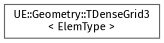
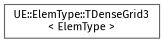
(82, 21) -> (82, 21)
